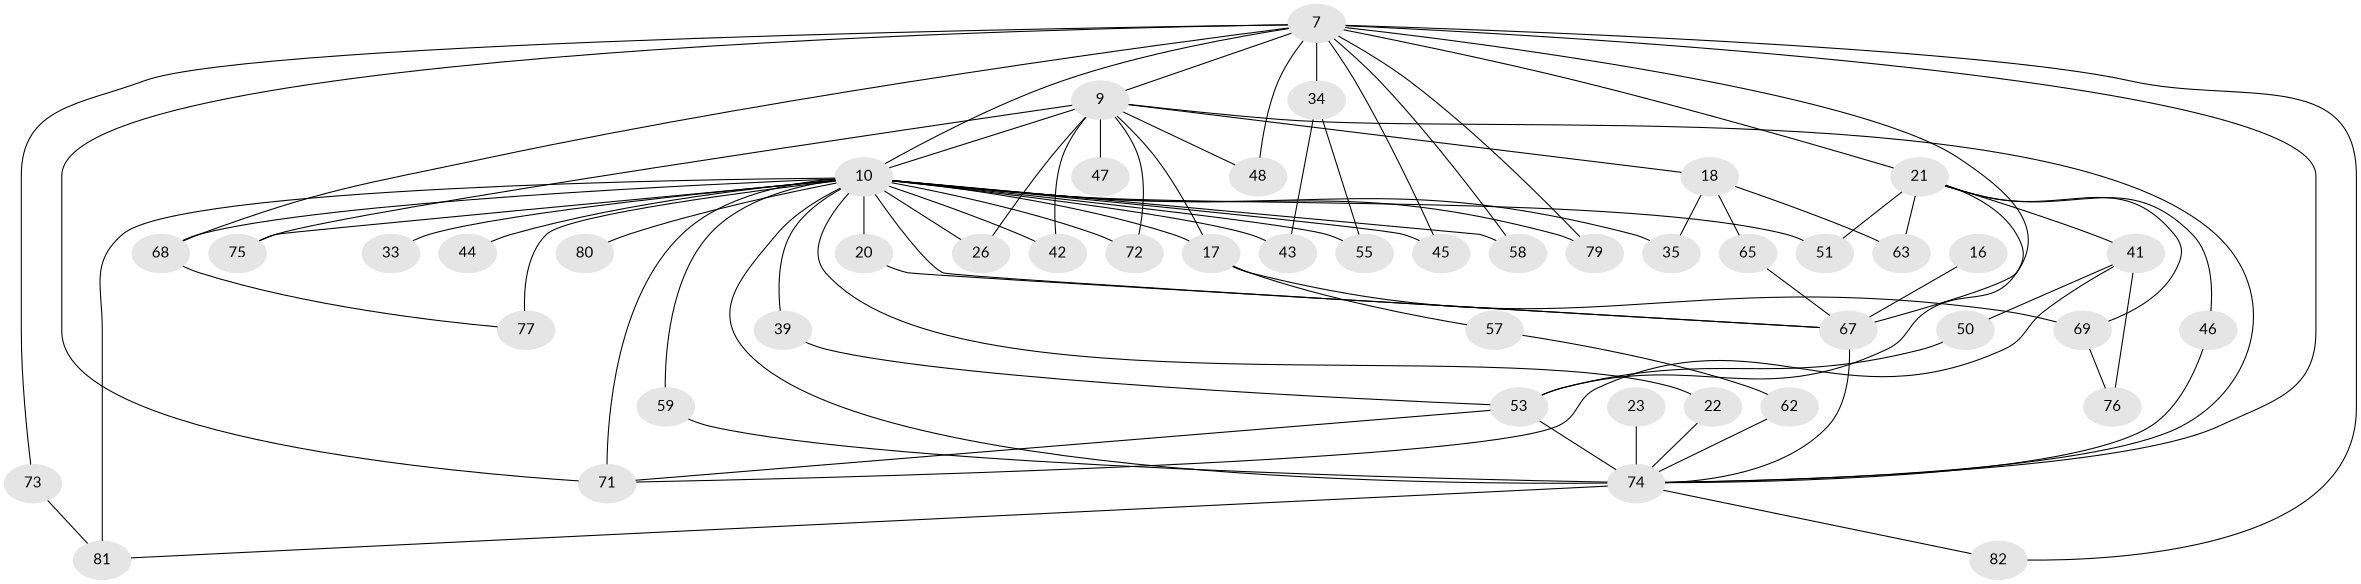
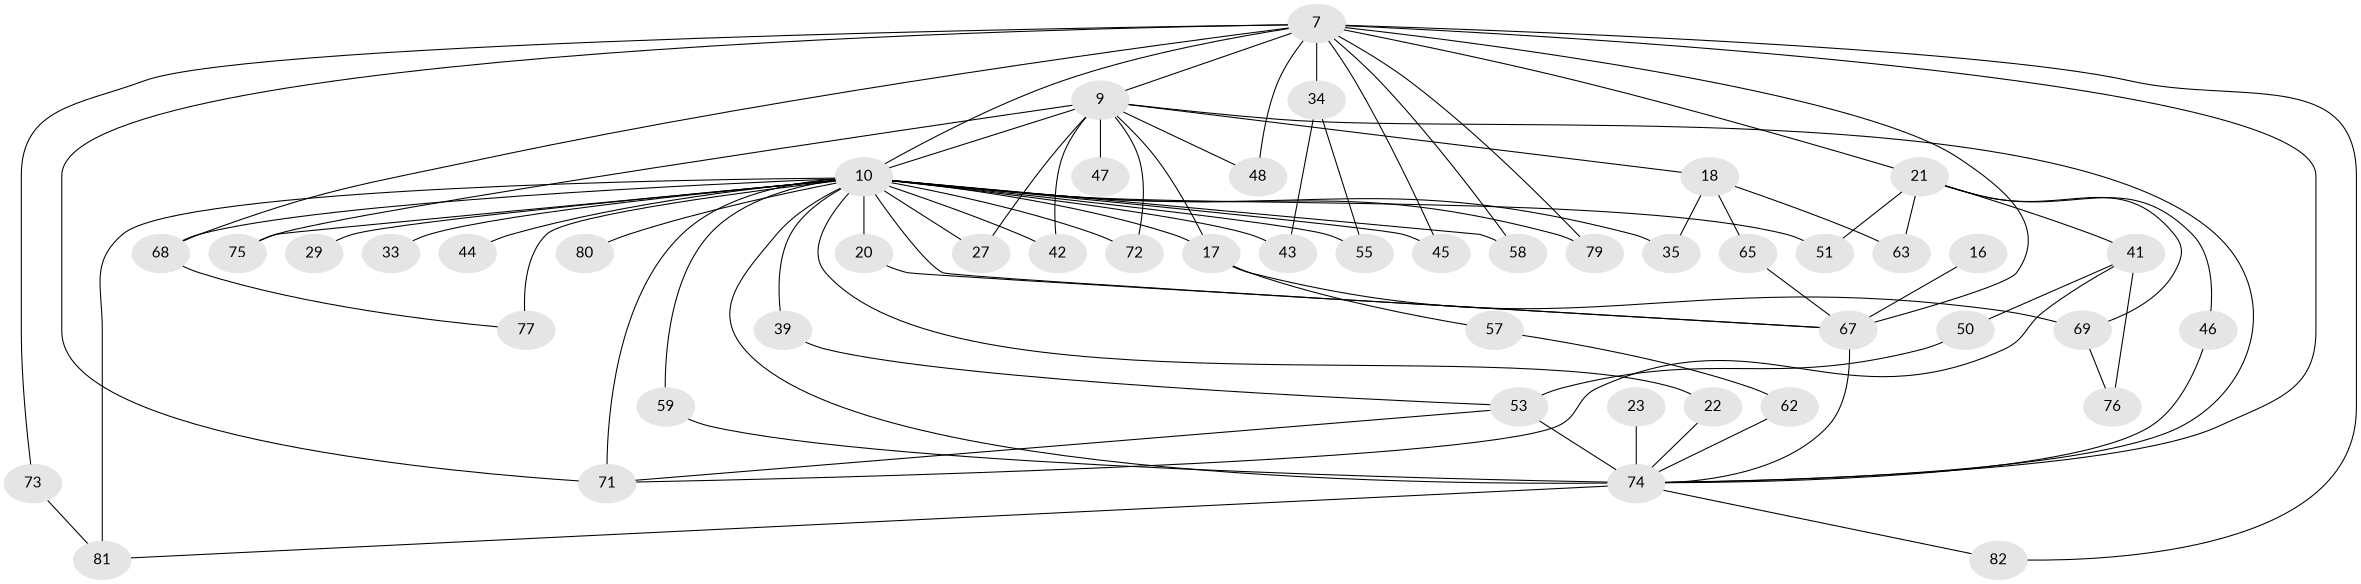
none -> (314, 254)
(981, 254) -> (981, 254)
(1886, 350) -> none
